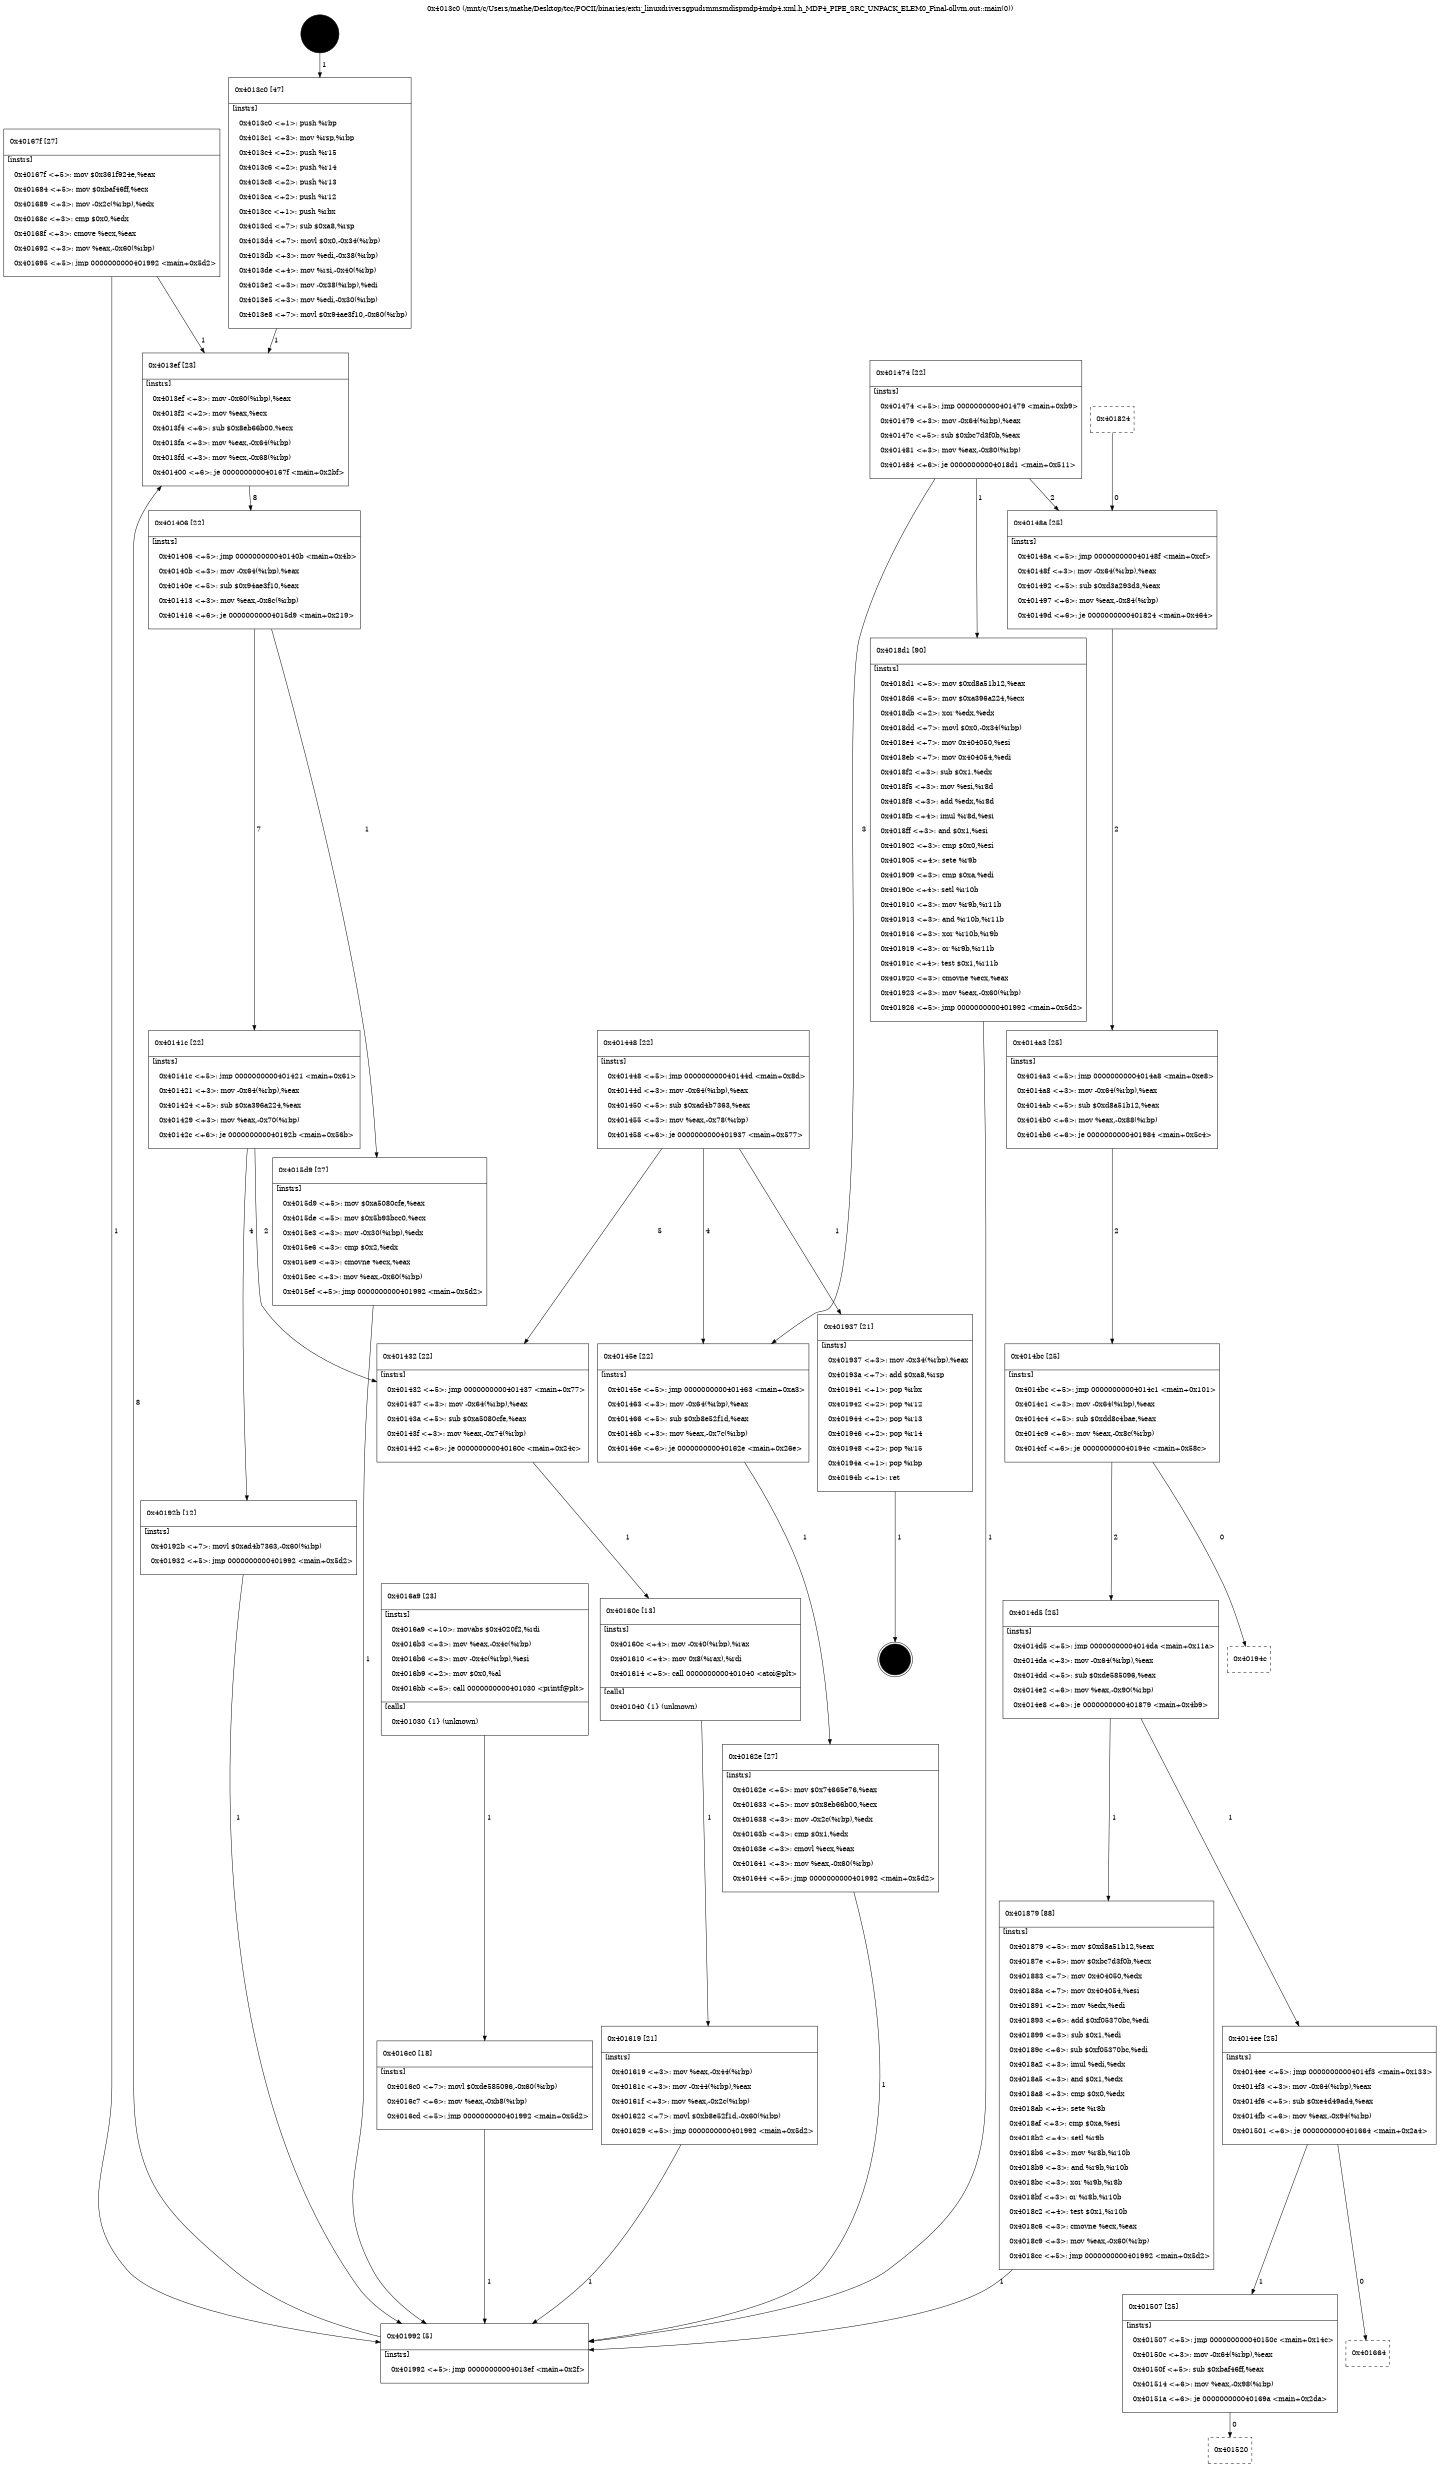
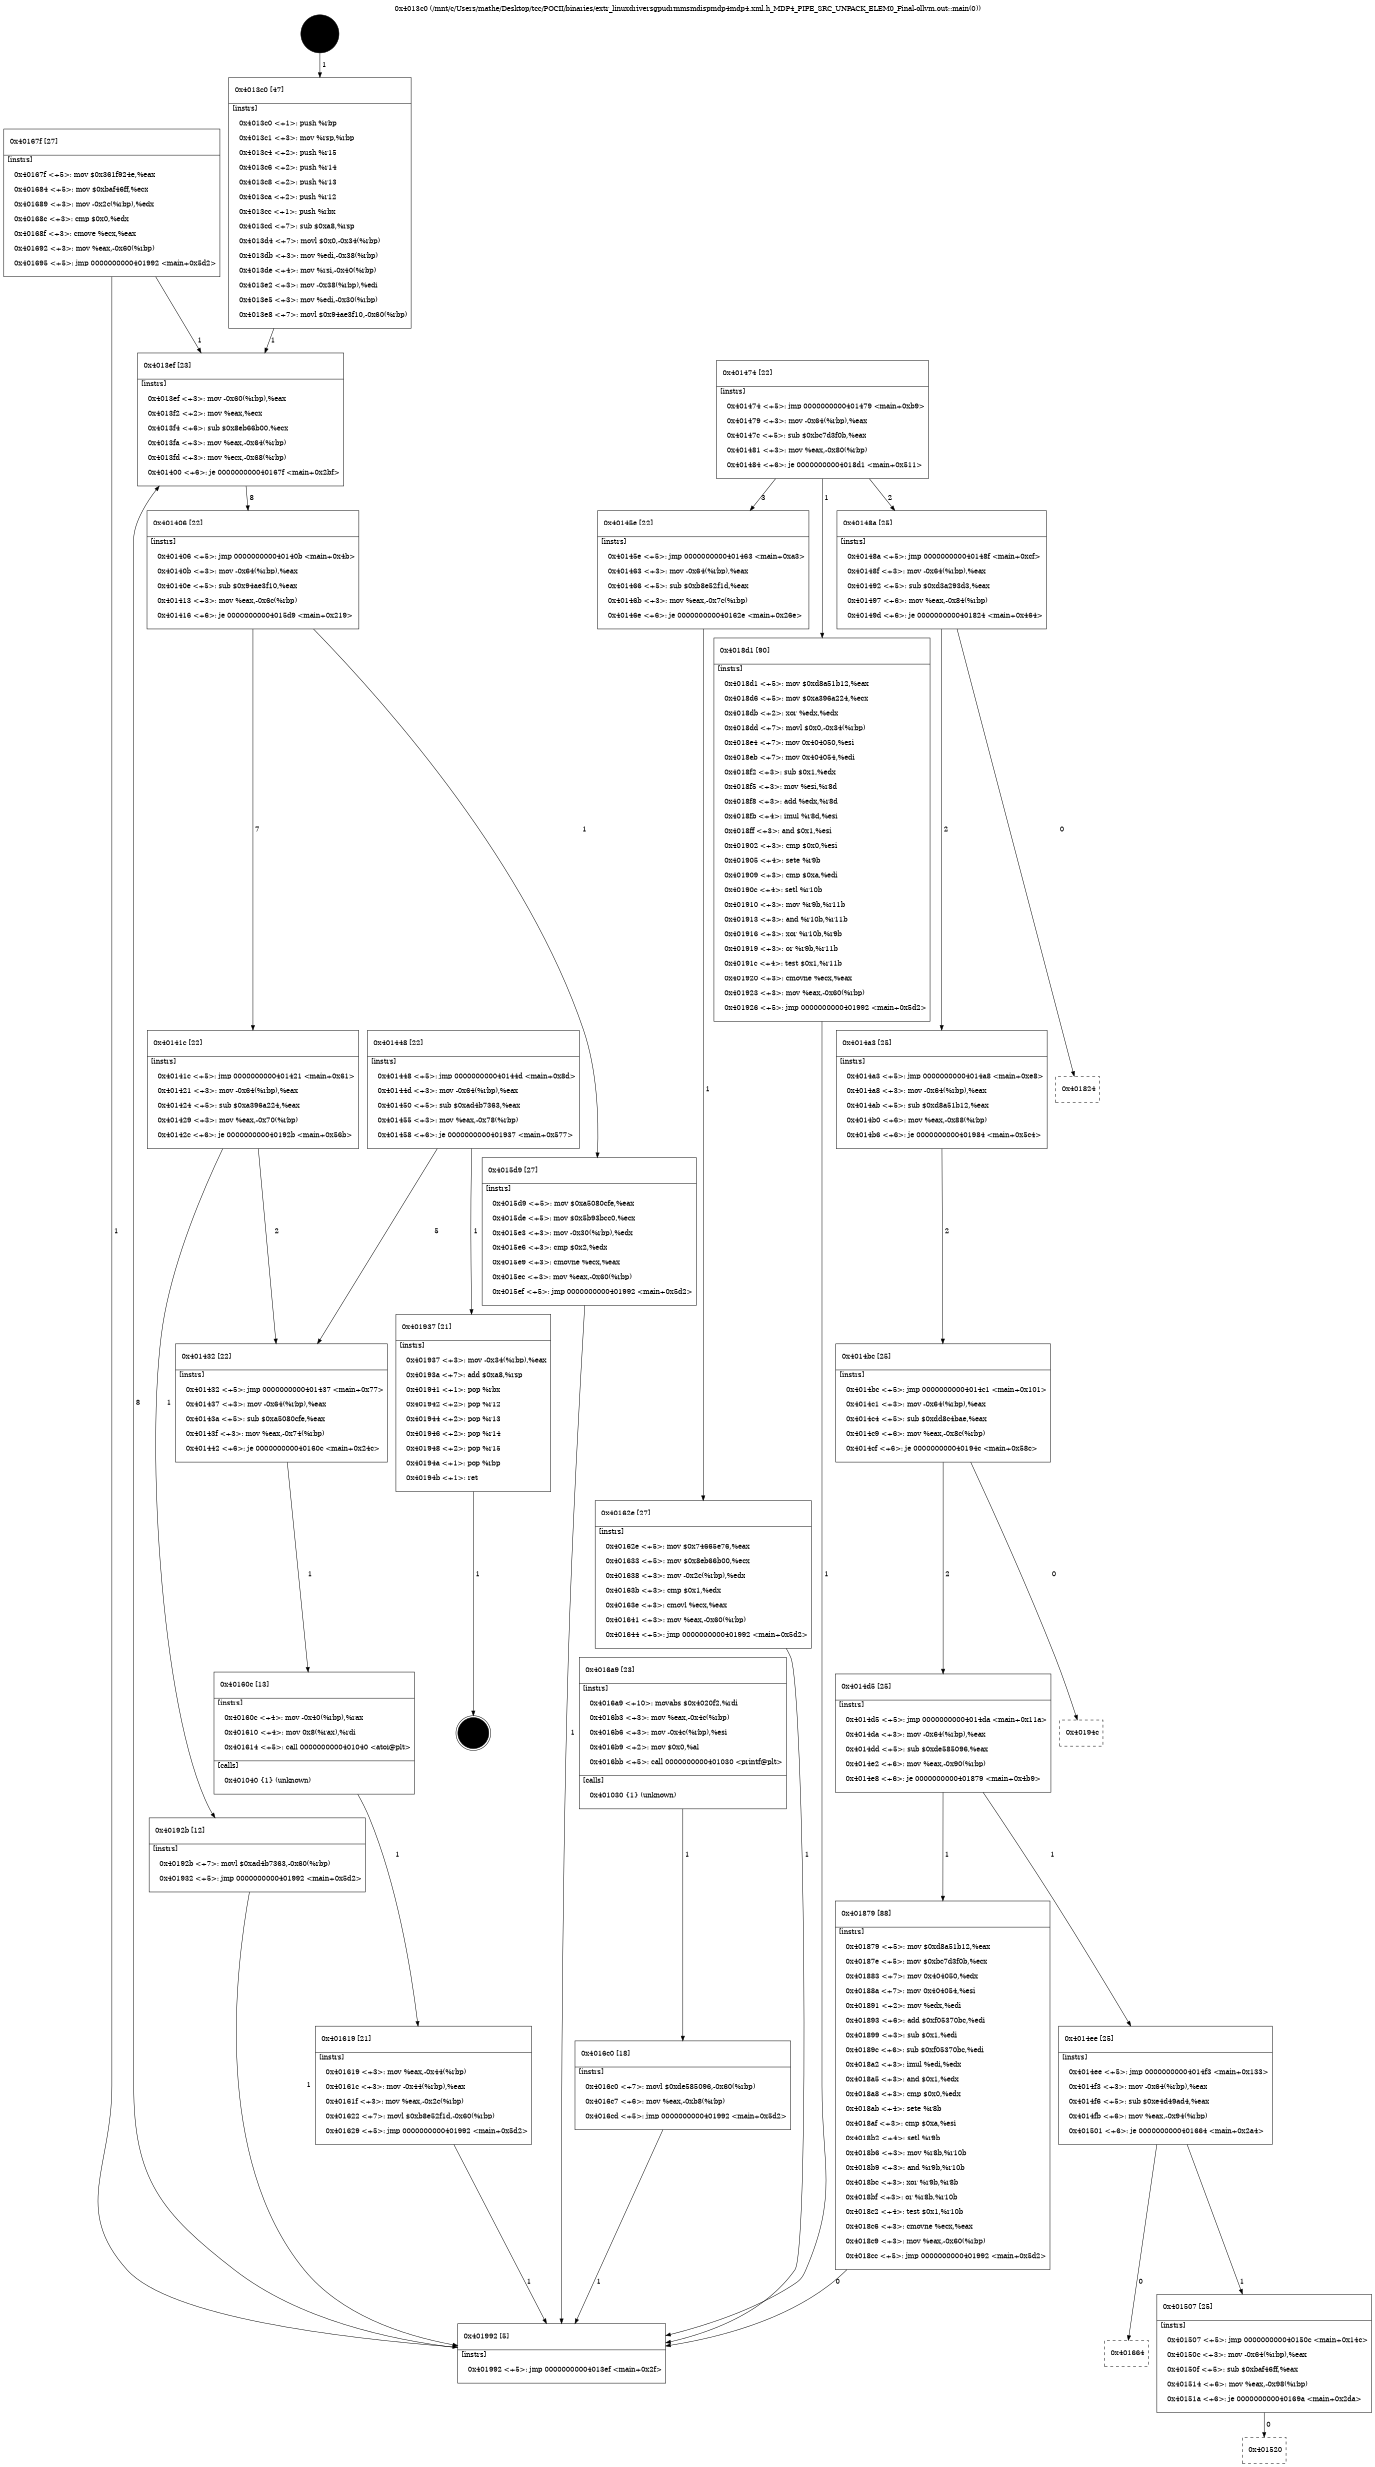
(1112, 469) -> (1015, 850)
(250, 1231) -> (168, 1403)
(703, 1244) -> none
(1001, 2282) -> (837, 2282)
